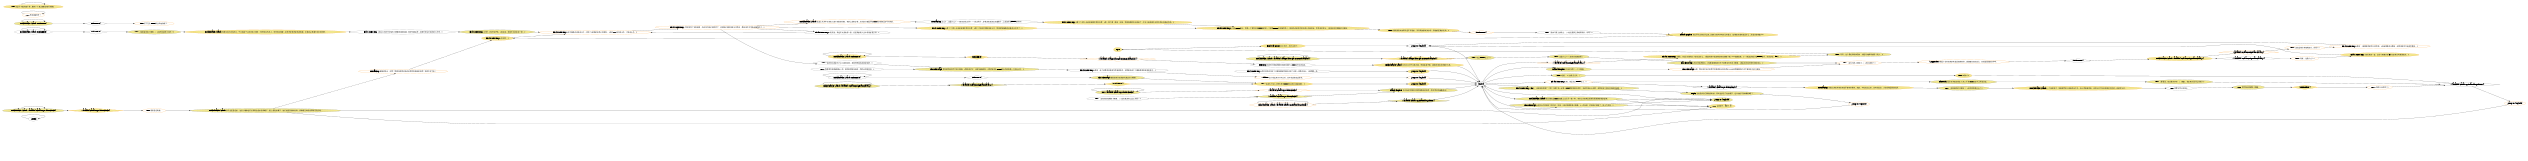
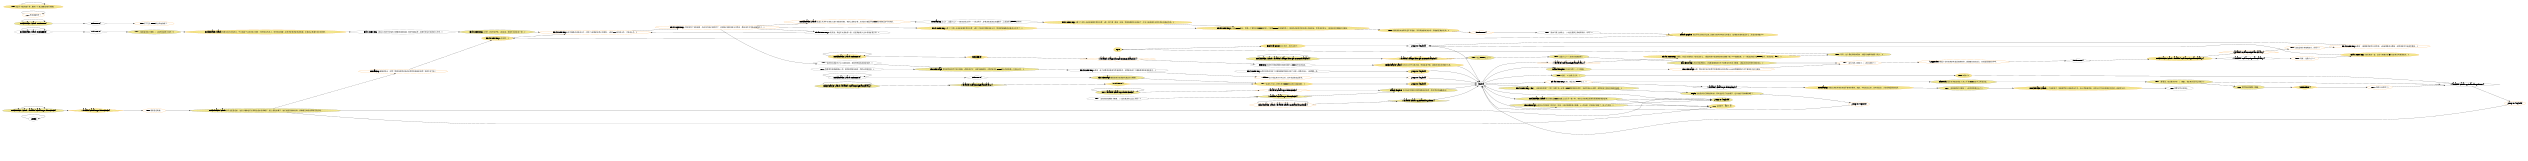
(2213, 88) -> (2217, 85)
